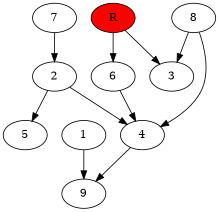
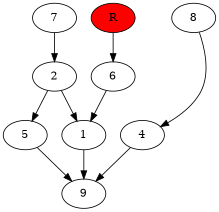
(172, 77) -> none
(126, 102) -> (100, 102)
(95, 104) -> (67, 102)
none -> (52, 161)
